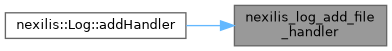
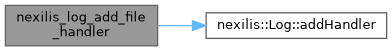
(203, 26) -> (175, 26)
